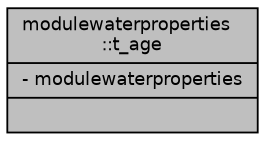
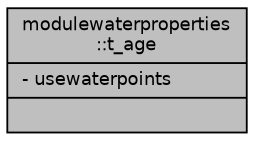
(133, 80) -> (97, 80)
